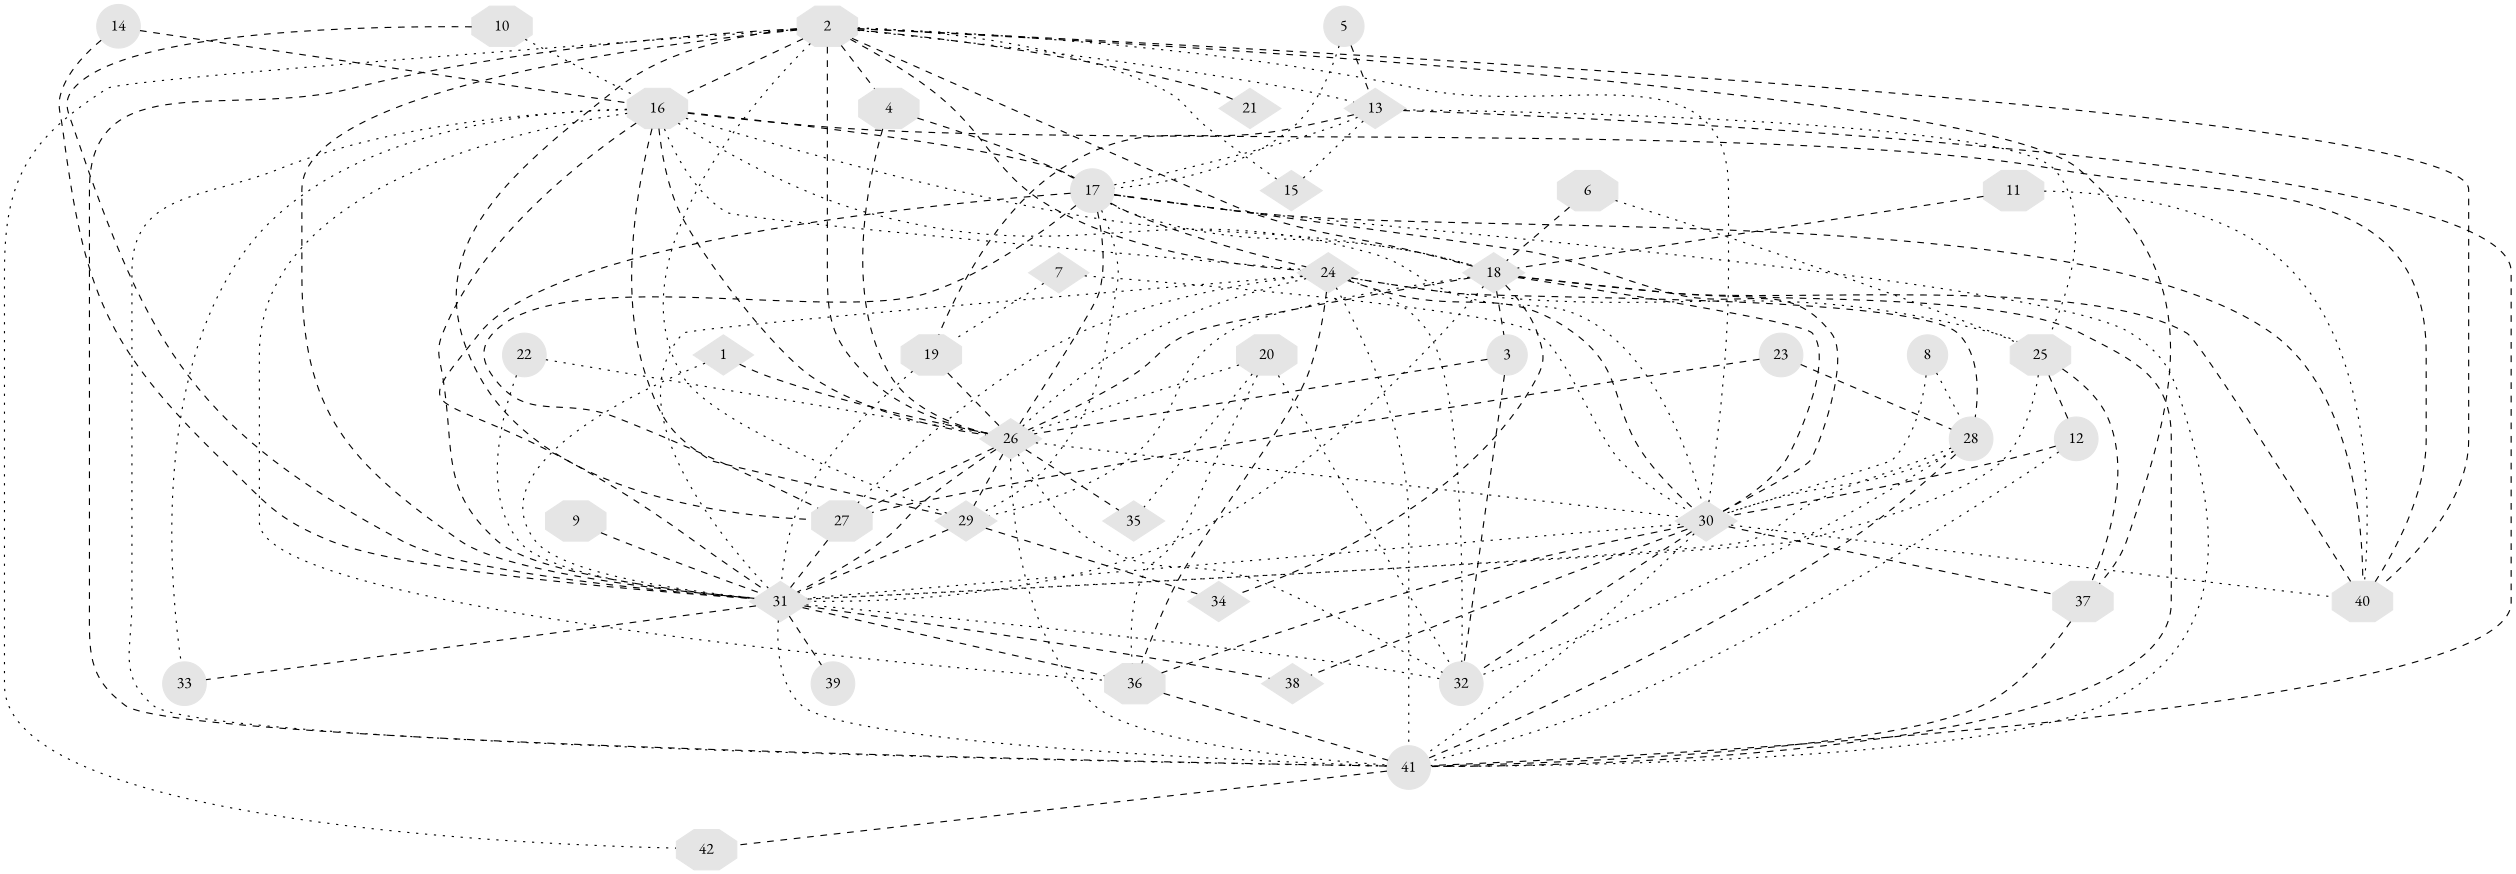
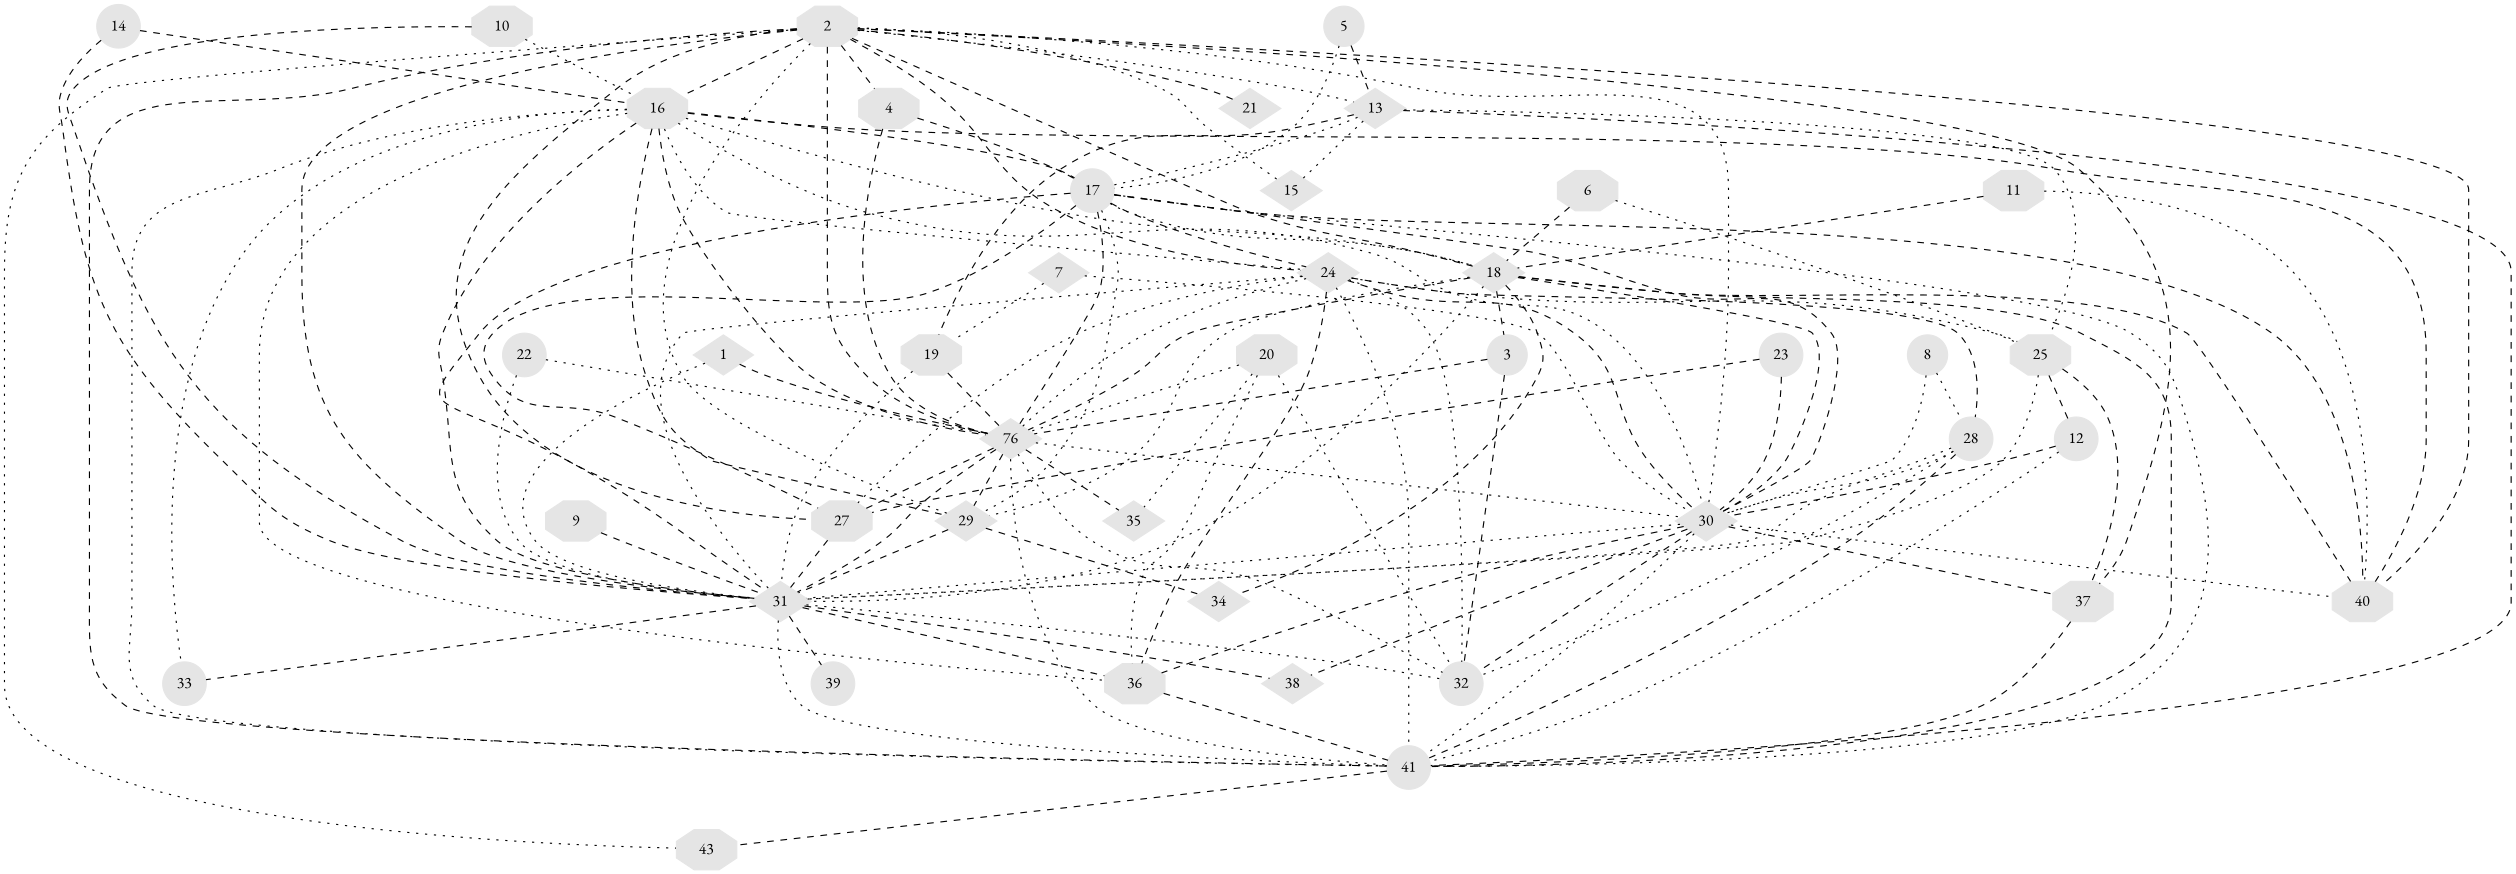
(1876, 397) -> (1768, 452)
(1011, 439) -> (1011, 439)
(707, 850) -> (707, 850)
